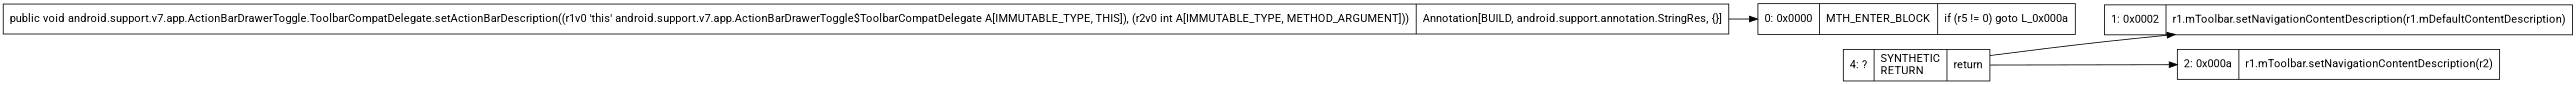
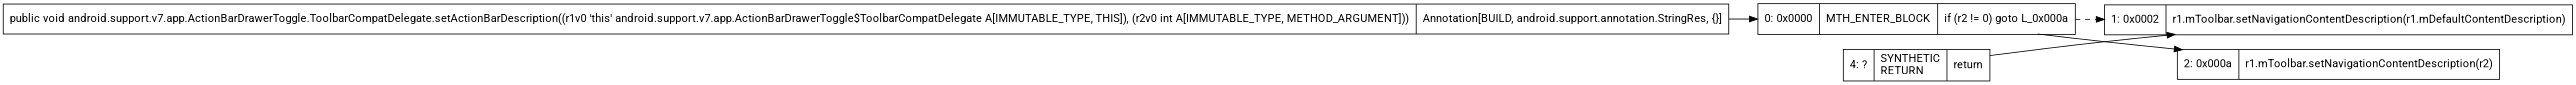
(2006, 19) -> (2006, 19)
none -> (2086, 19)
(2079, 65) -> (2082, 39)
